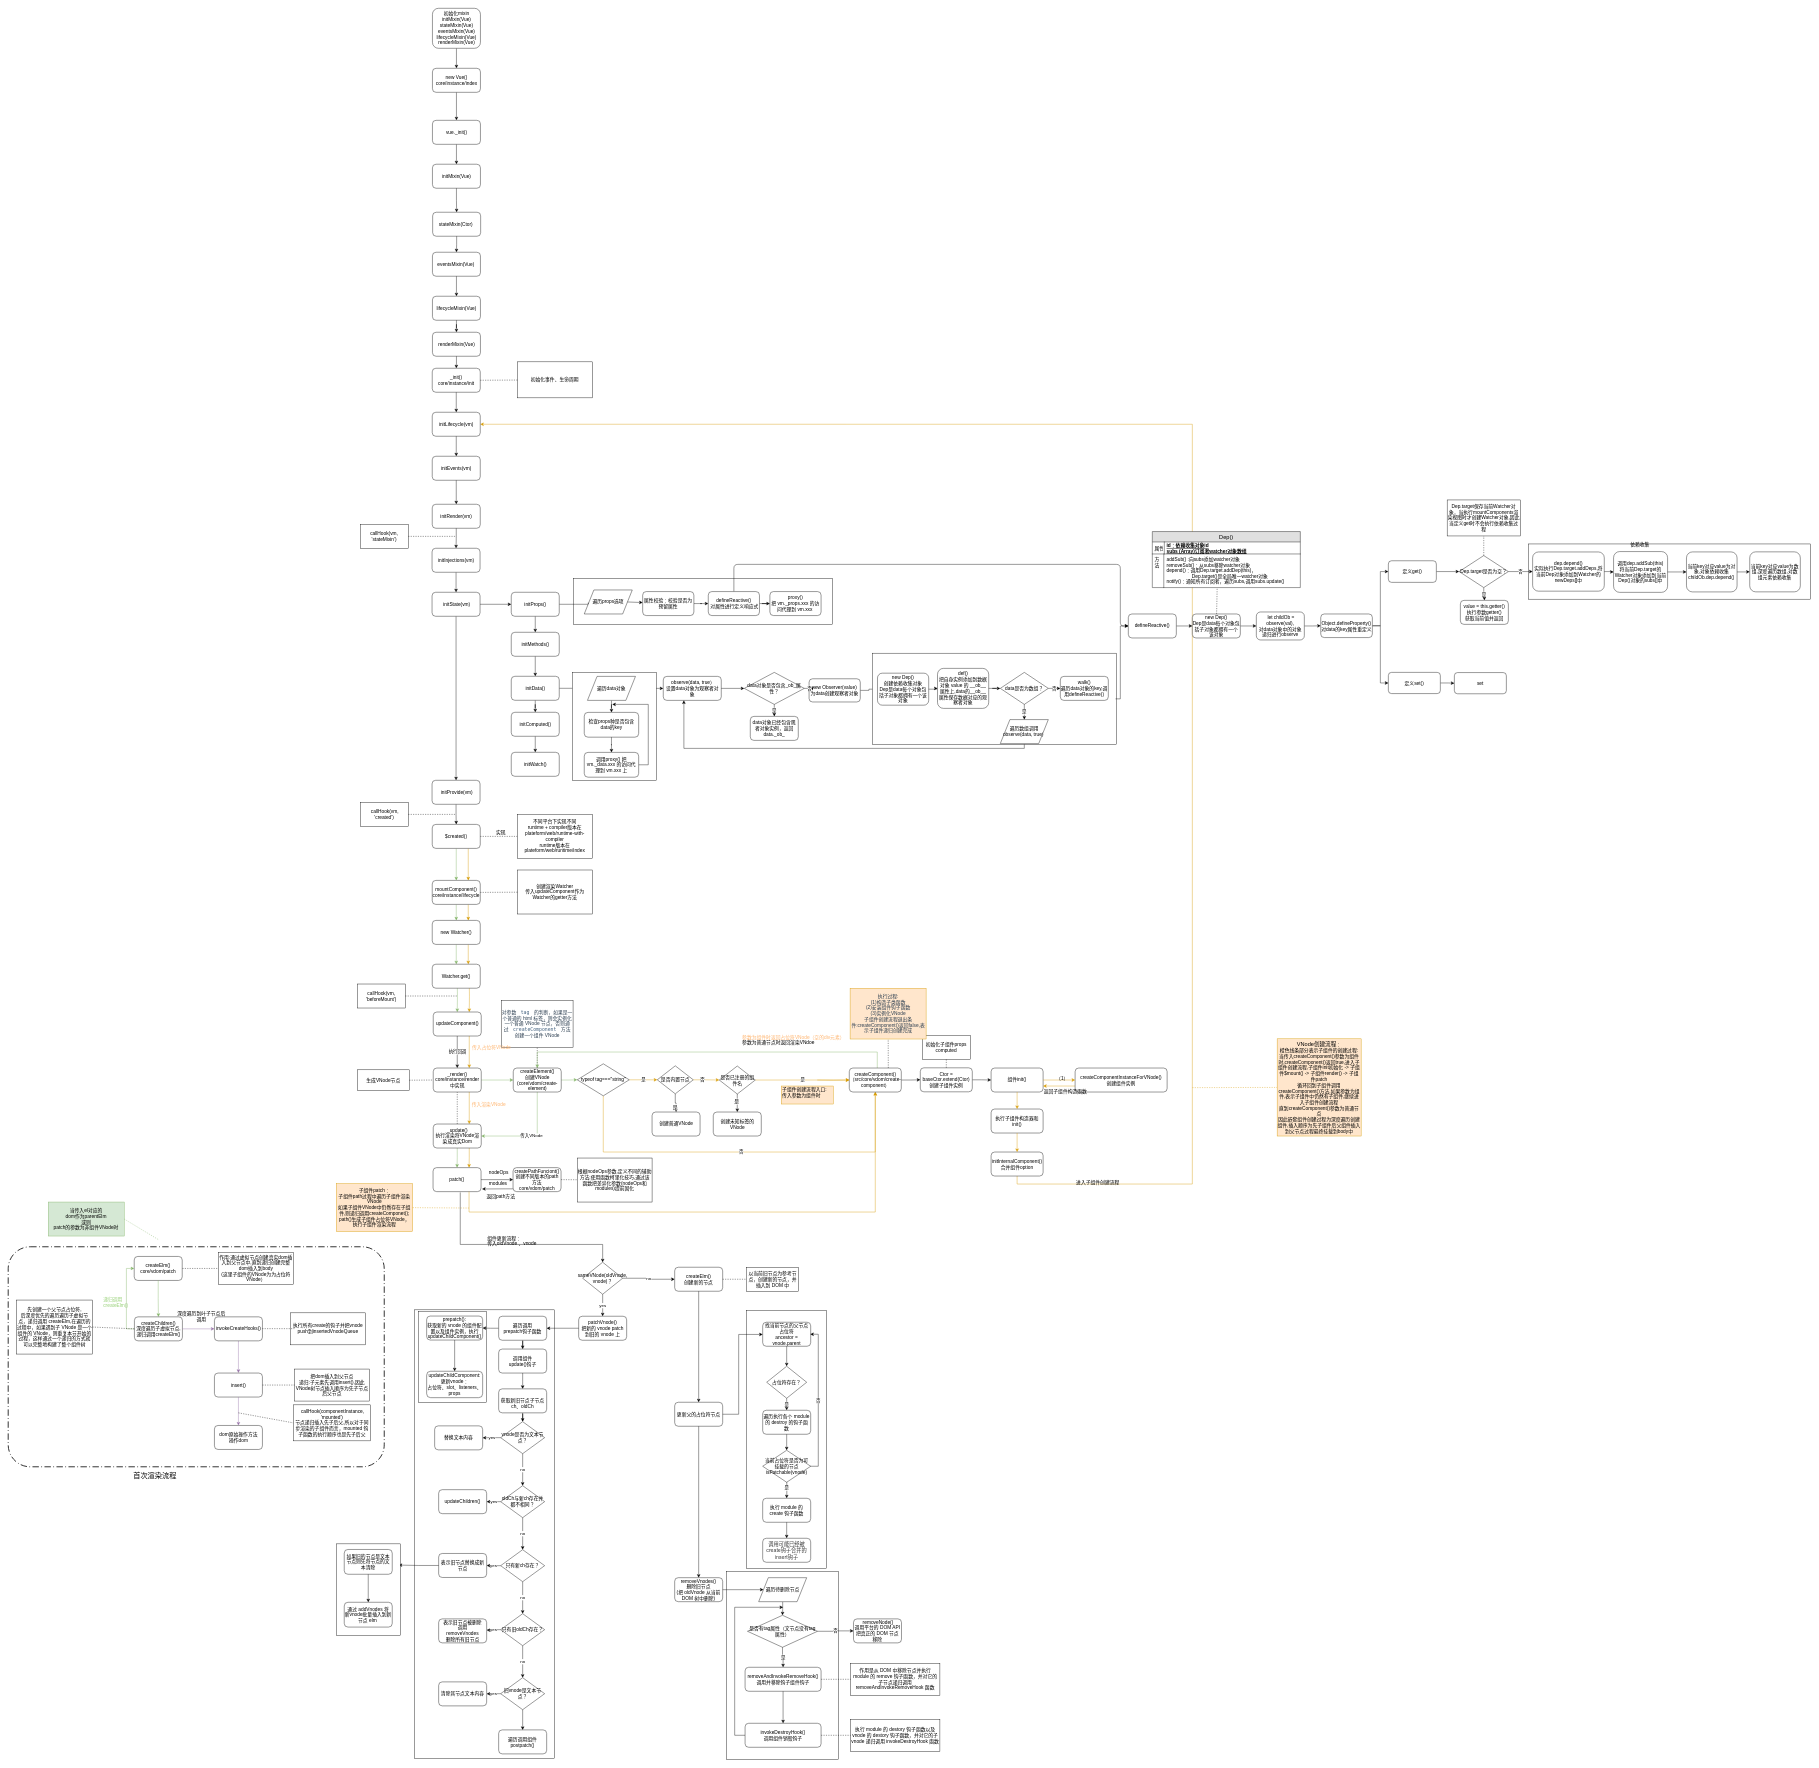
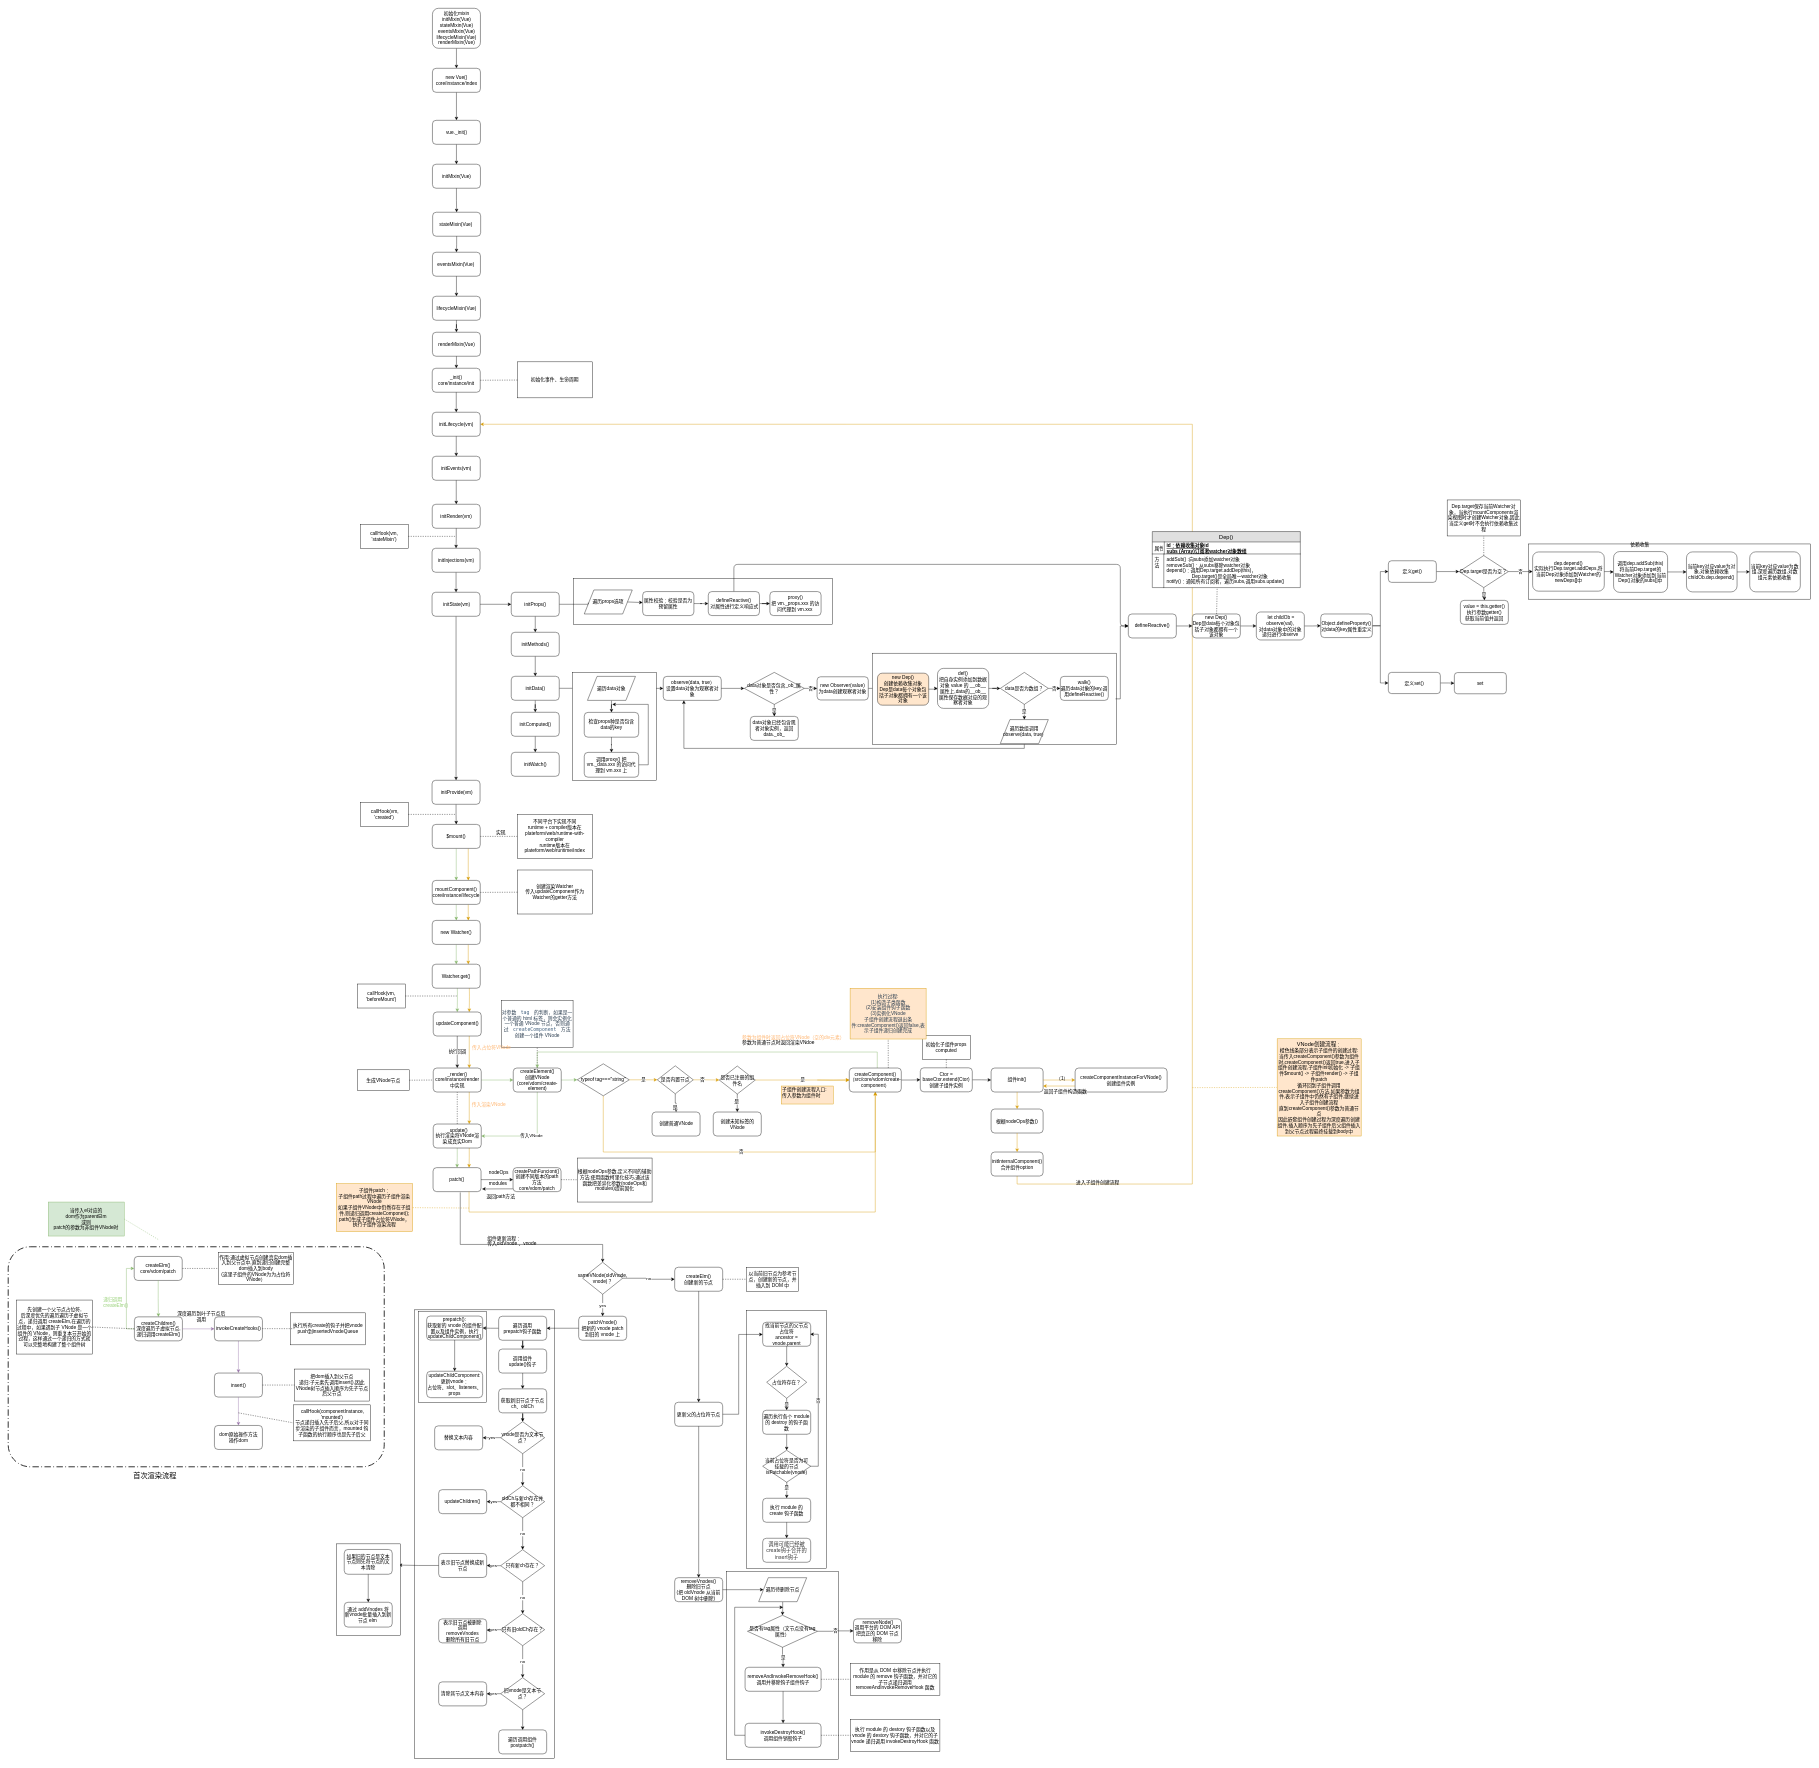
(457, 224) -> (457, 224)
(903, 689) -> (903, 689)
(835, 690) -> (843, 688)
(456, 836) -> (456, 836)
(1017, 1121) -> (1017, 1121)
